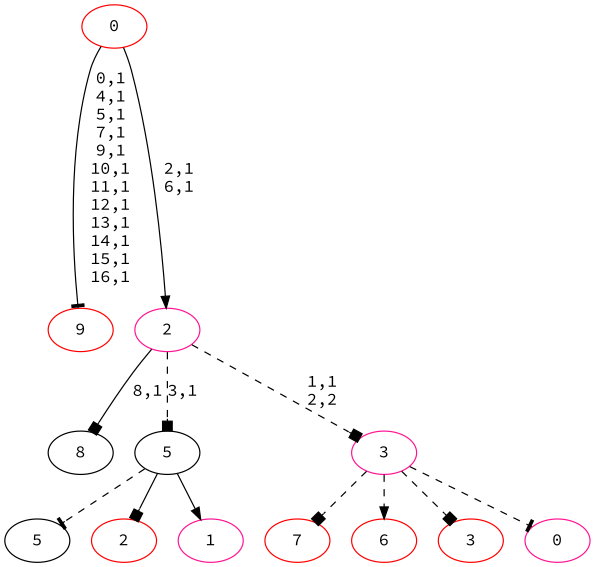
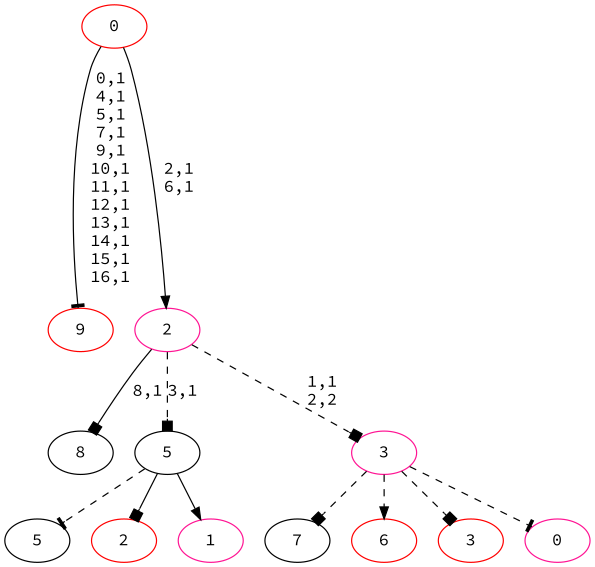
(297, 541) -> (297, 541)
